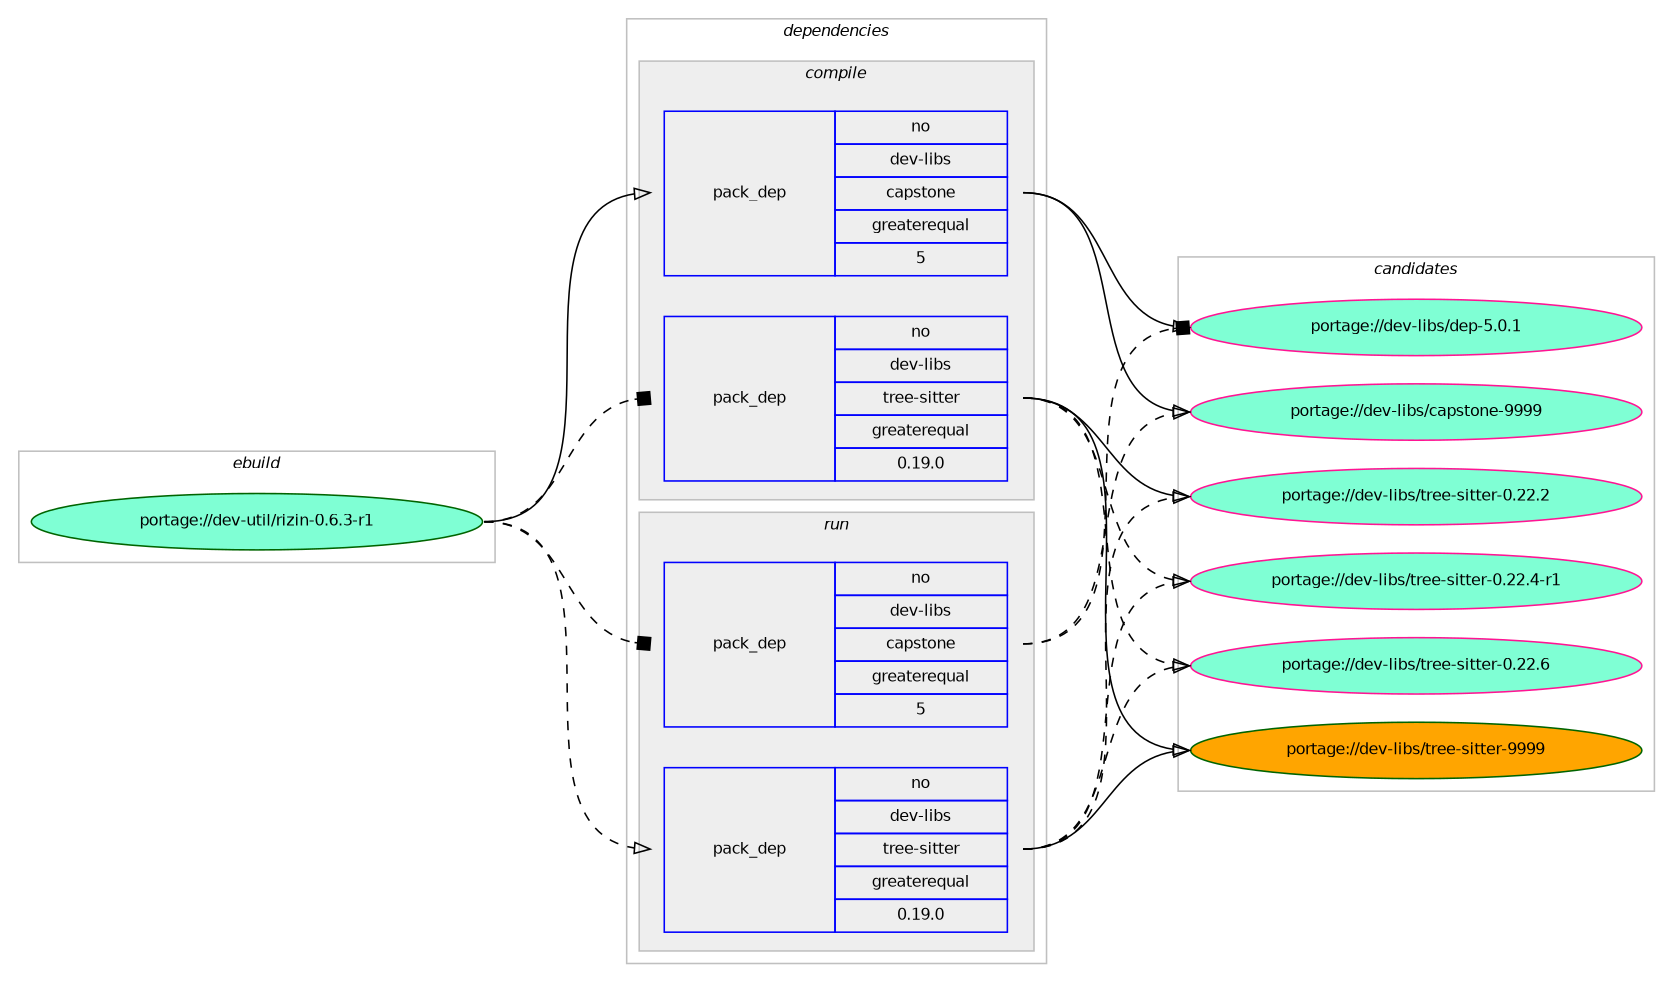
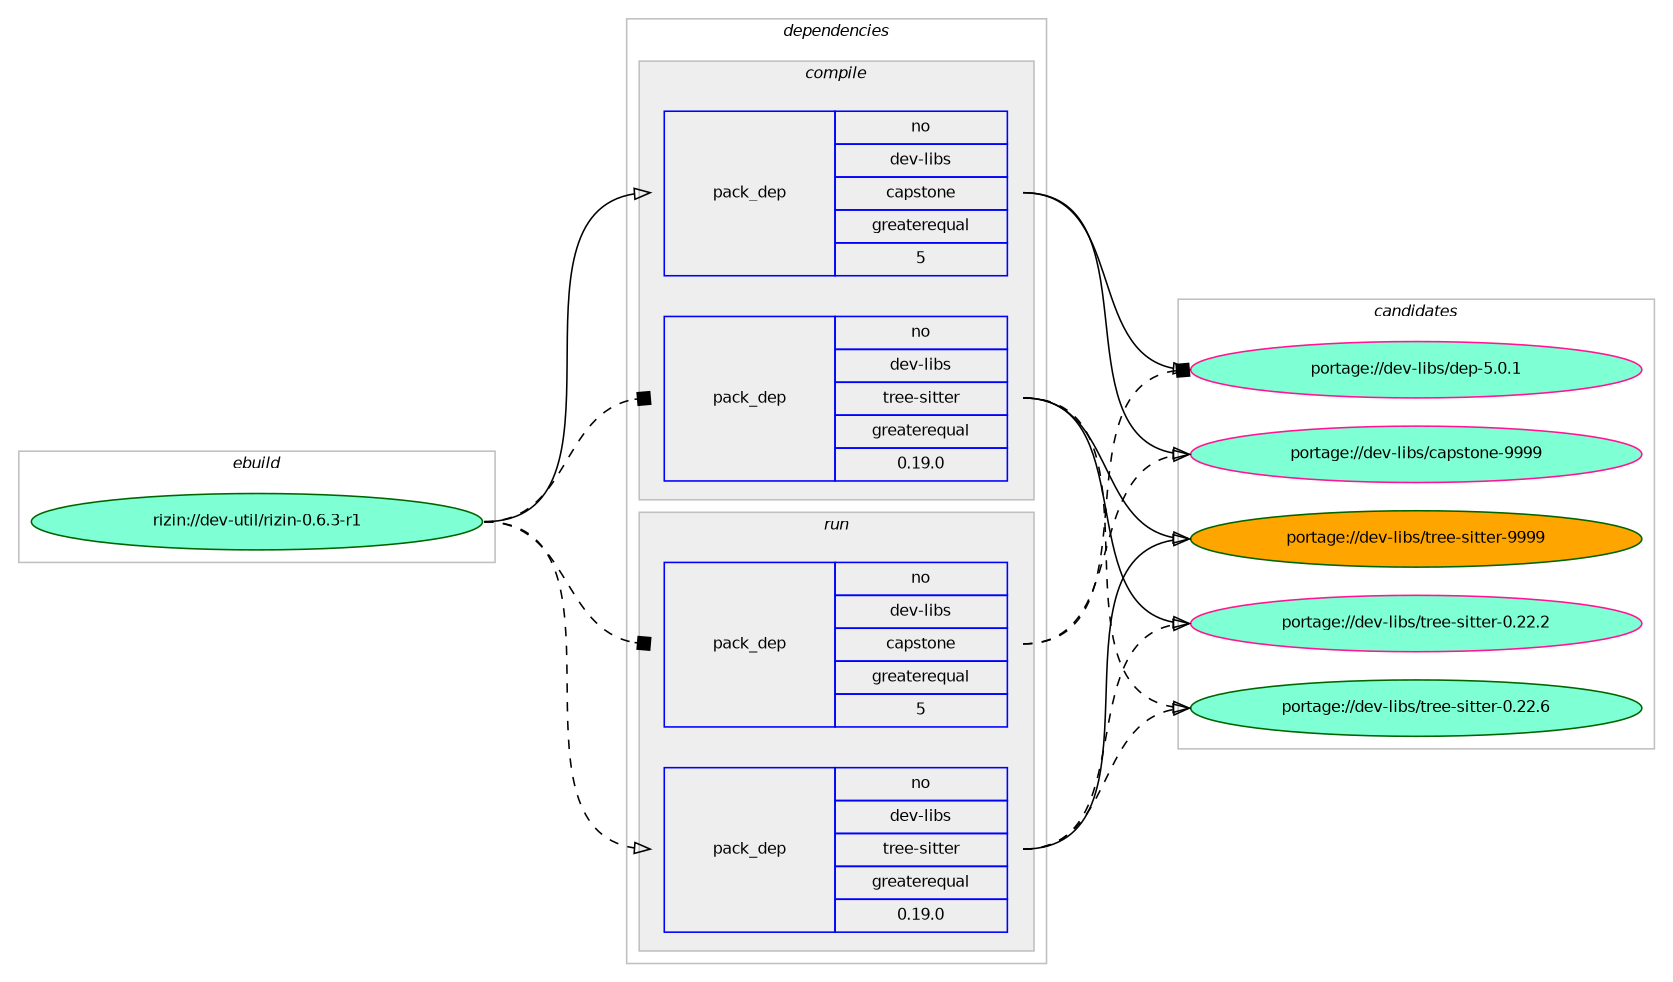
(257, 522) -> (257, 522)
(1416, 581) -> none
(1416, 666) -> (1416, 708)
